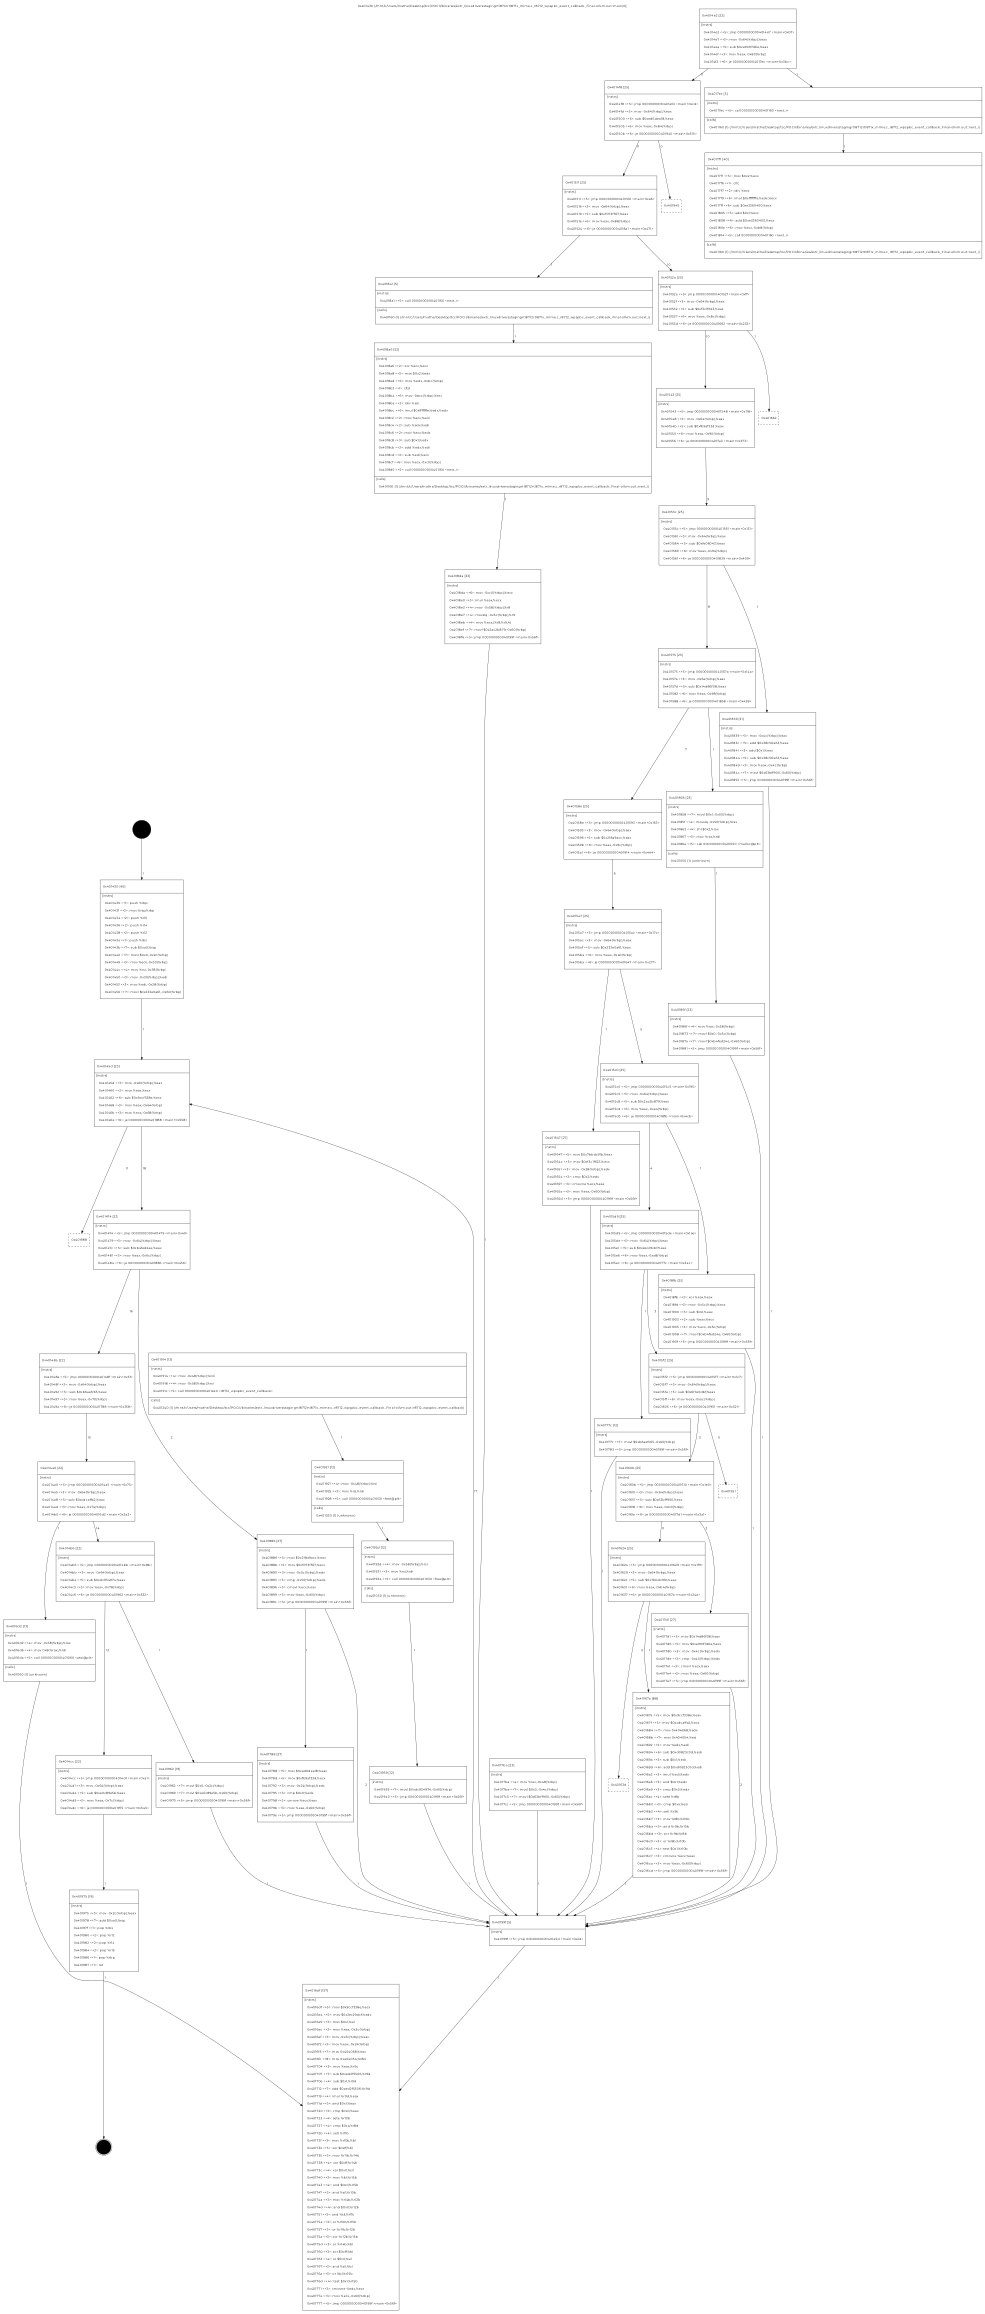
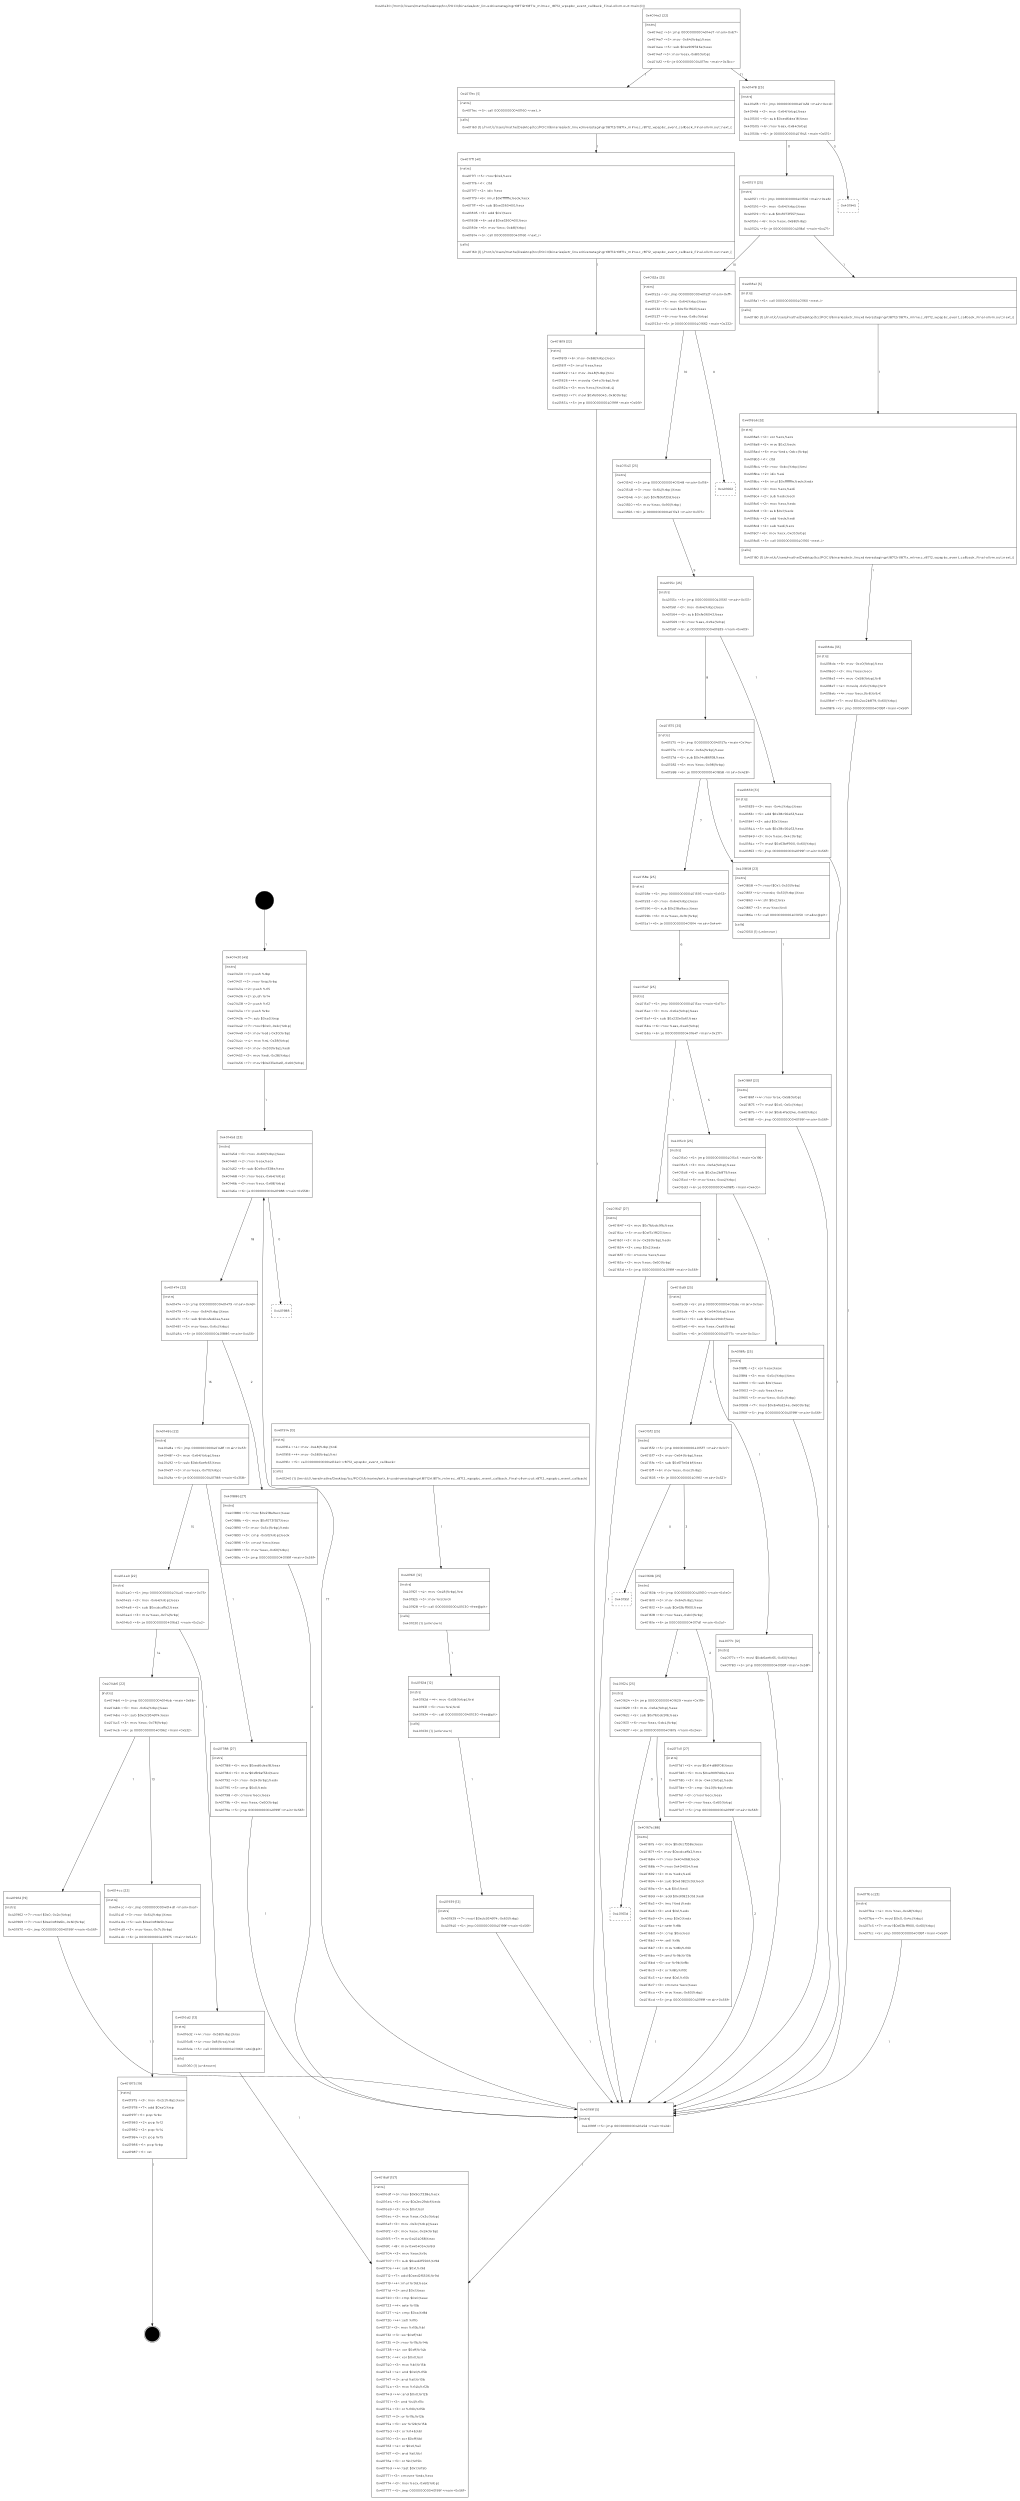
(755, 337) -> (714, 372)
none -> (596, 372)
(663, 1528) -> (677, 1653)
(305, 1677) -> (229, 1612)
